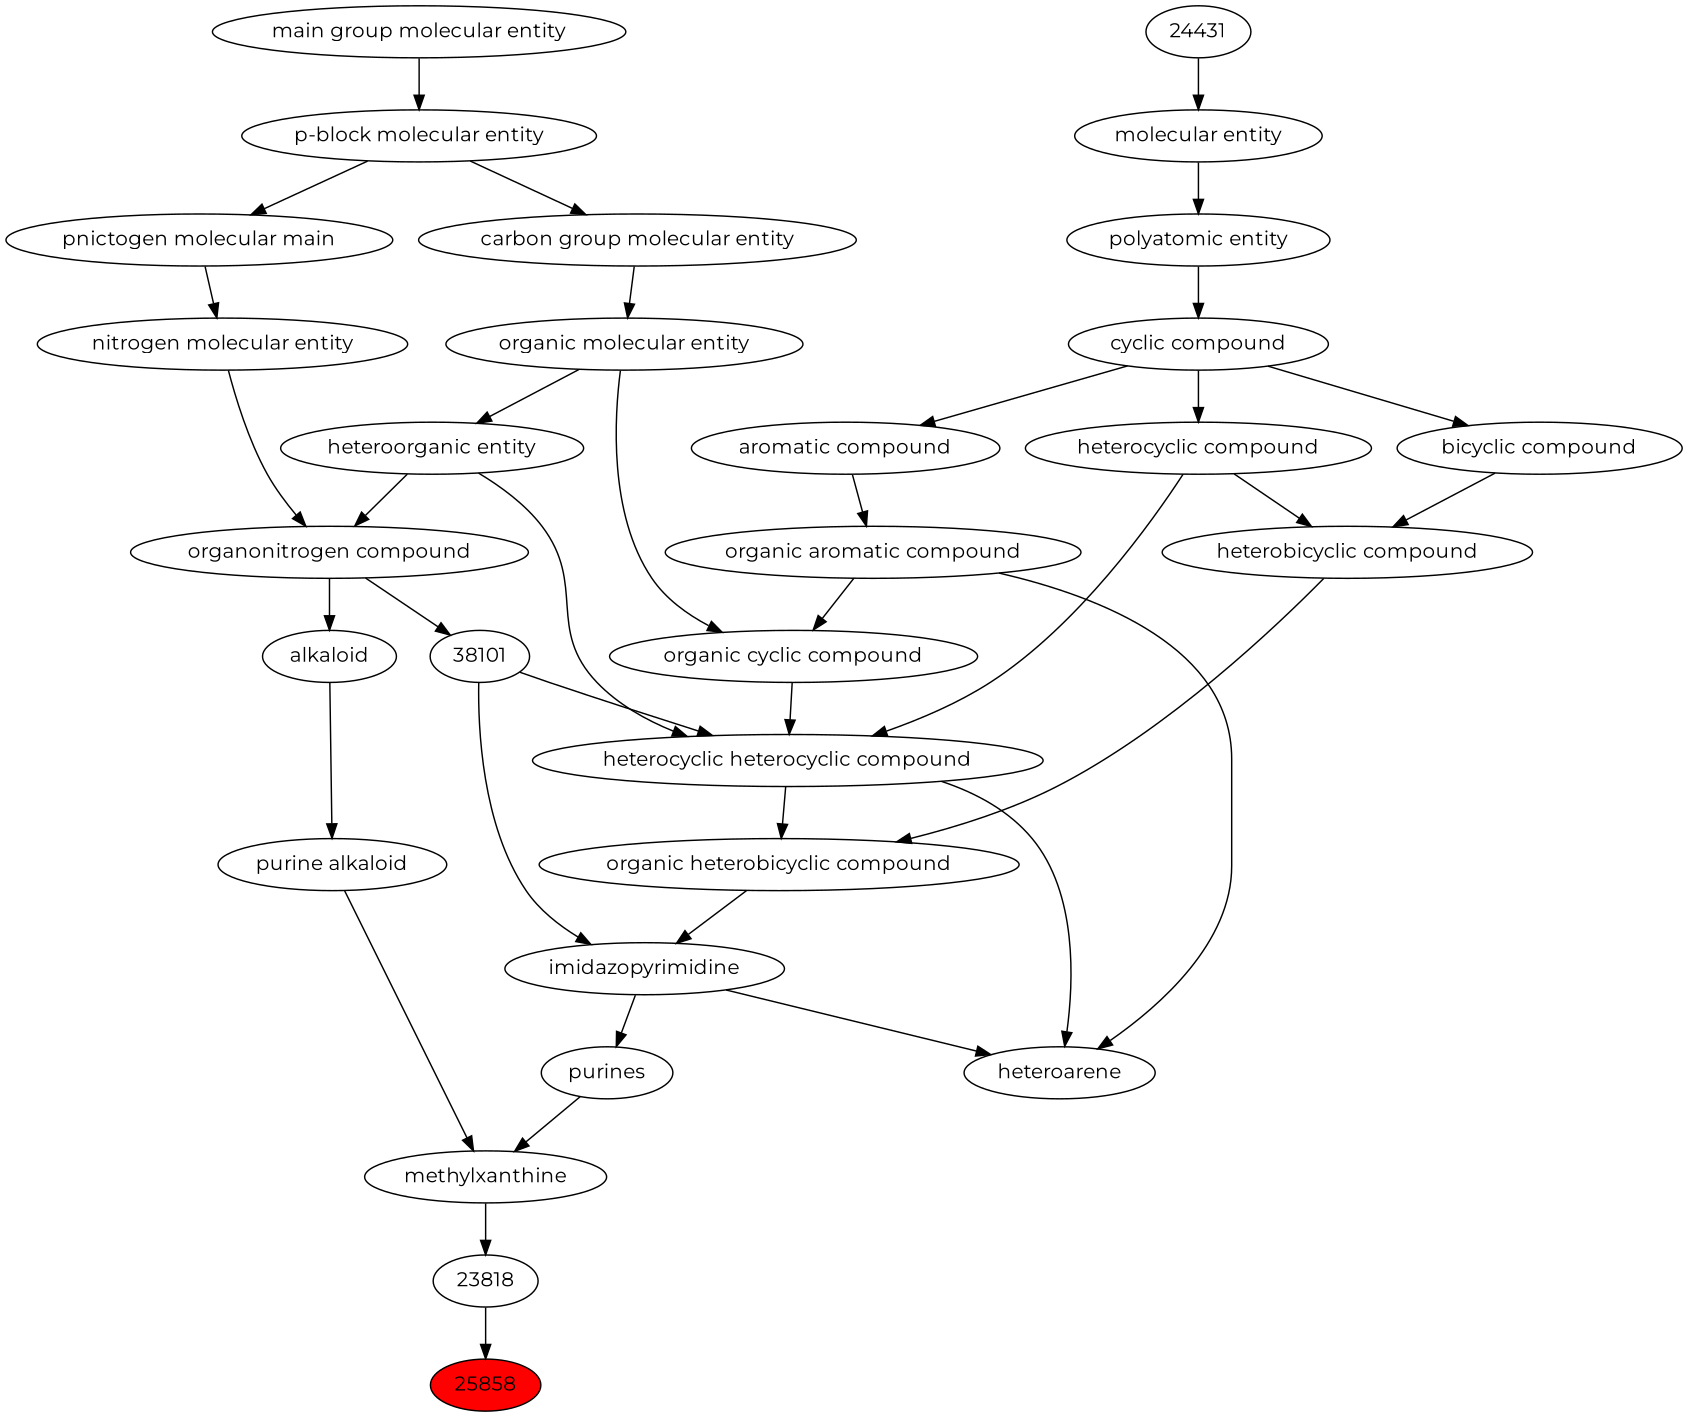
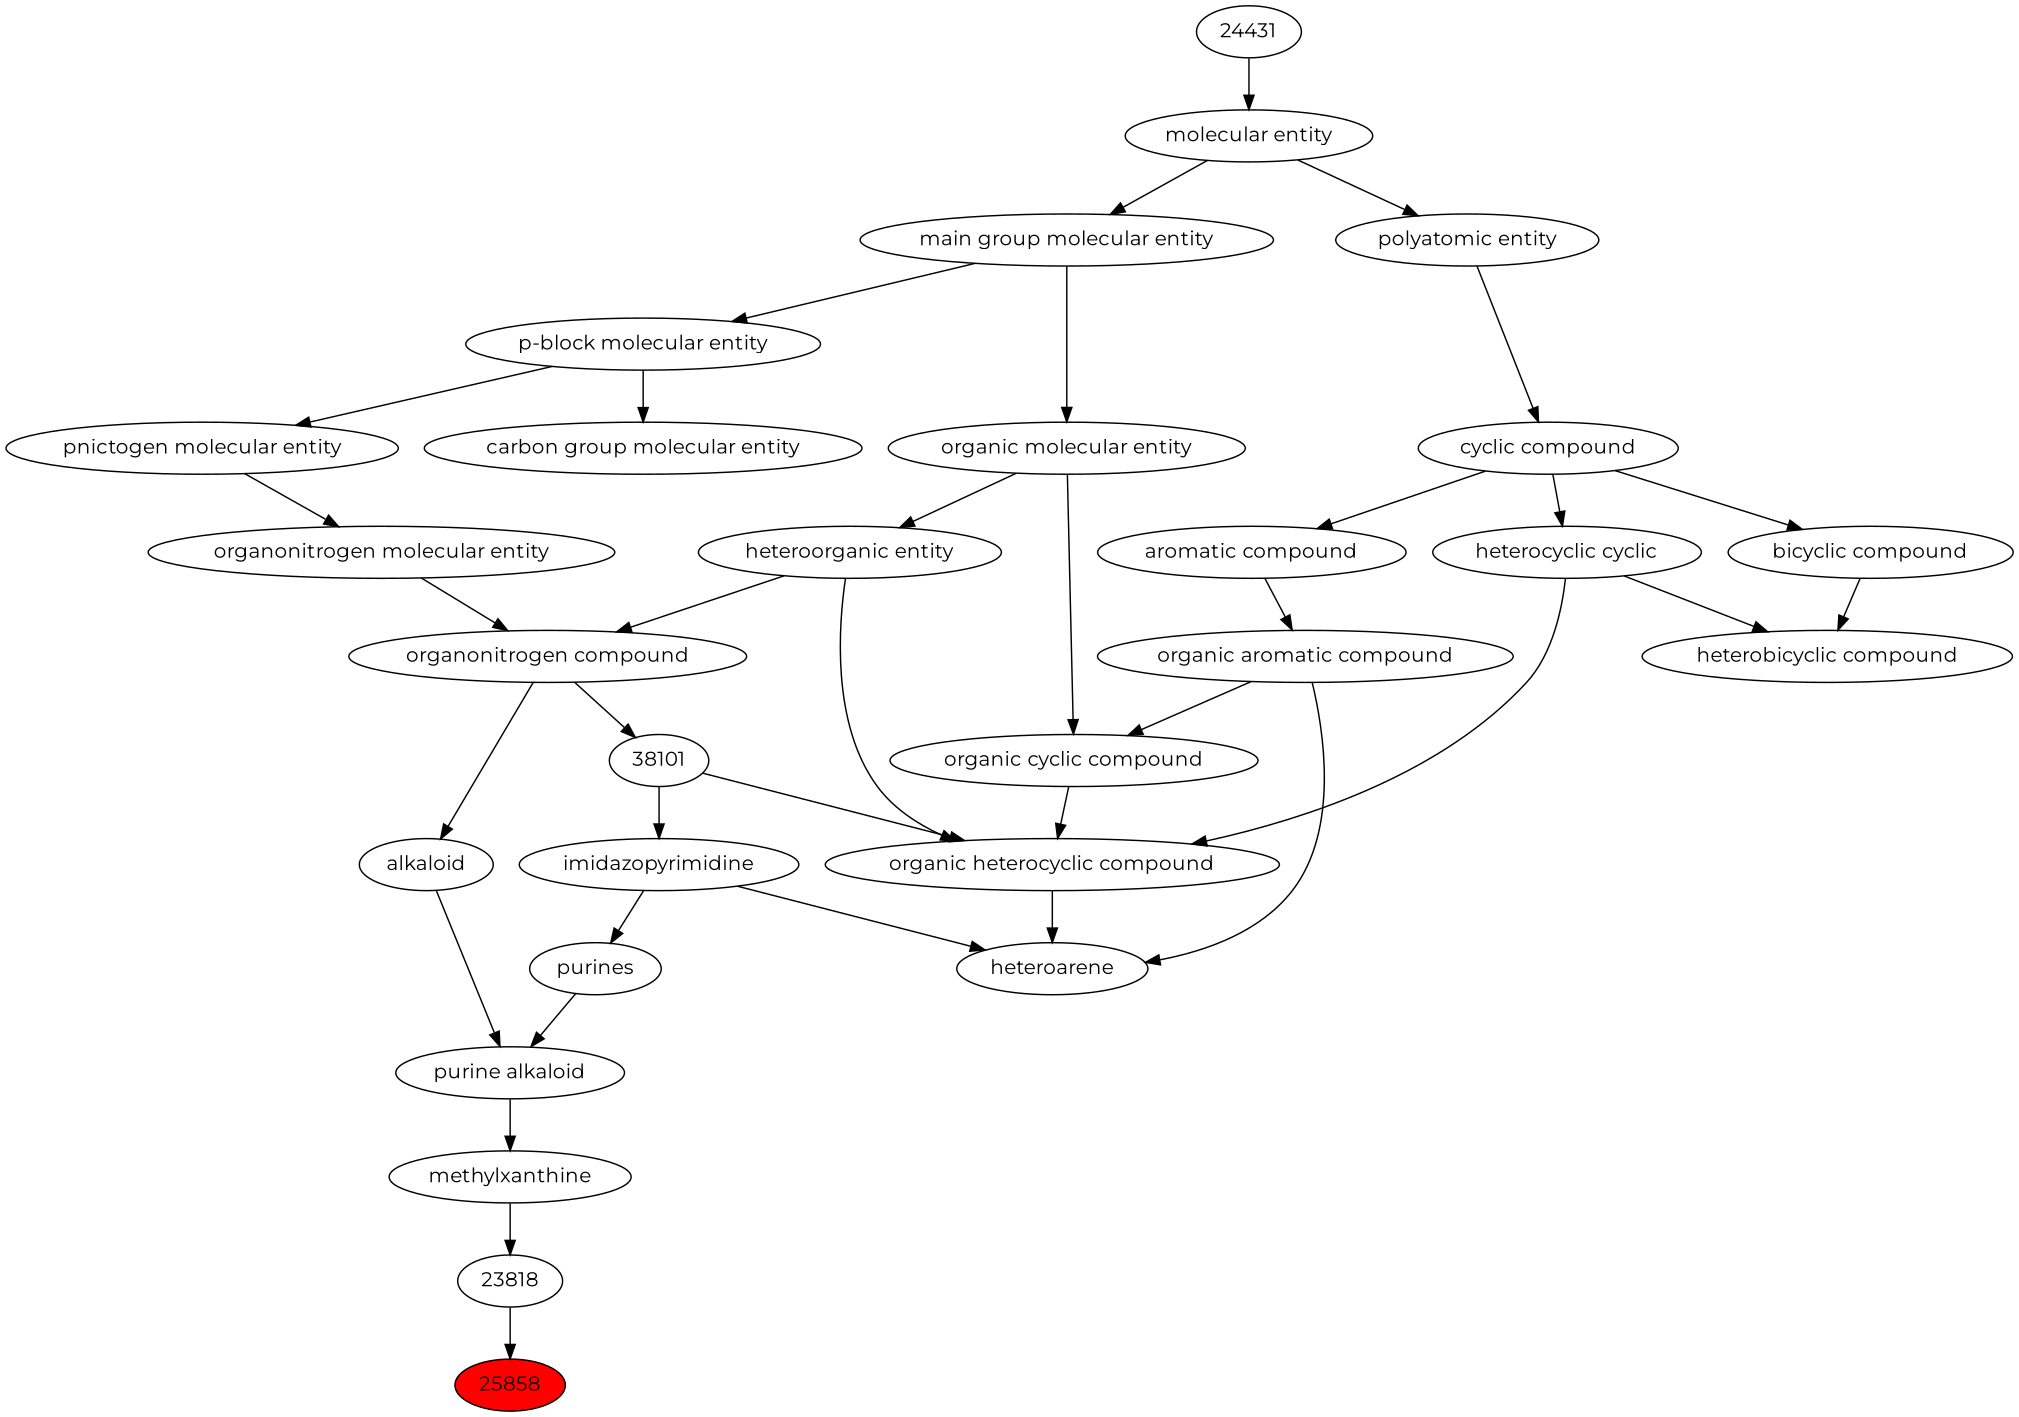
none -> (1165, 184)
(199, 240) -> (202, 448)
(632, 285) -> (1067, 337)
(222, 344) -> (381, 552)
(1198, 448) -> (1567, 552)
(788, 761) -> (1052, 865)
(779, 865) -> none
(553, 1119) -> (558, 1015)
